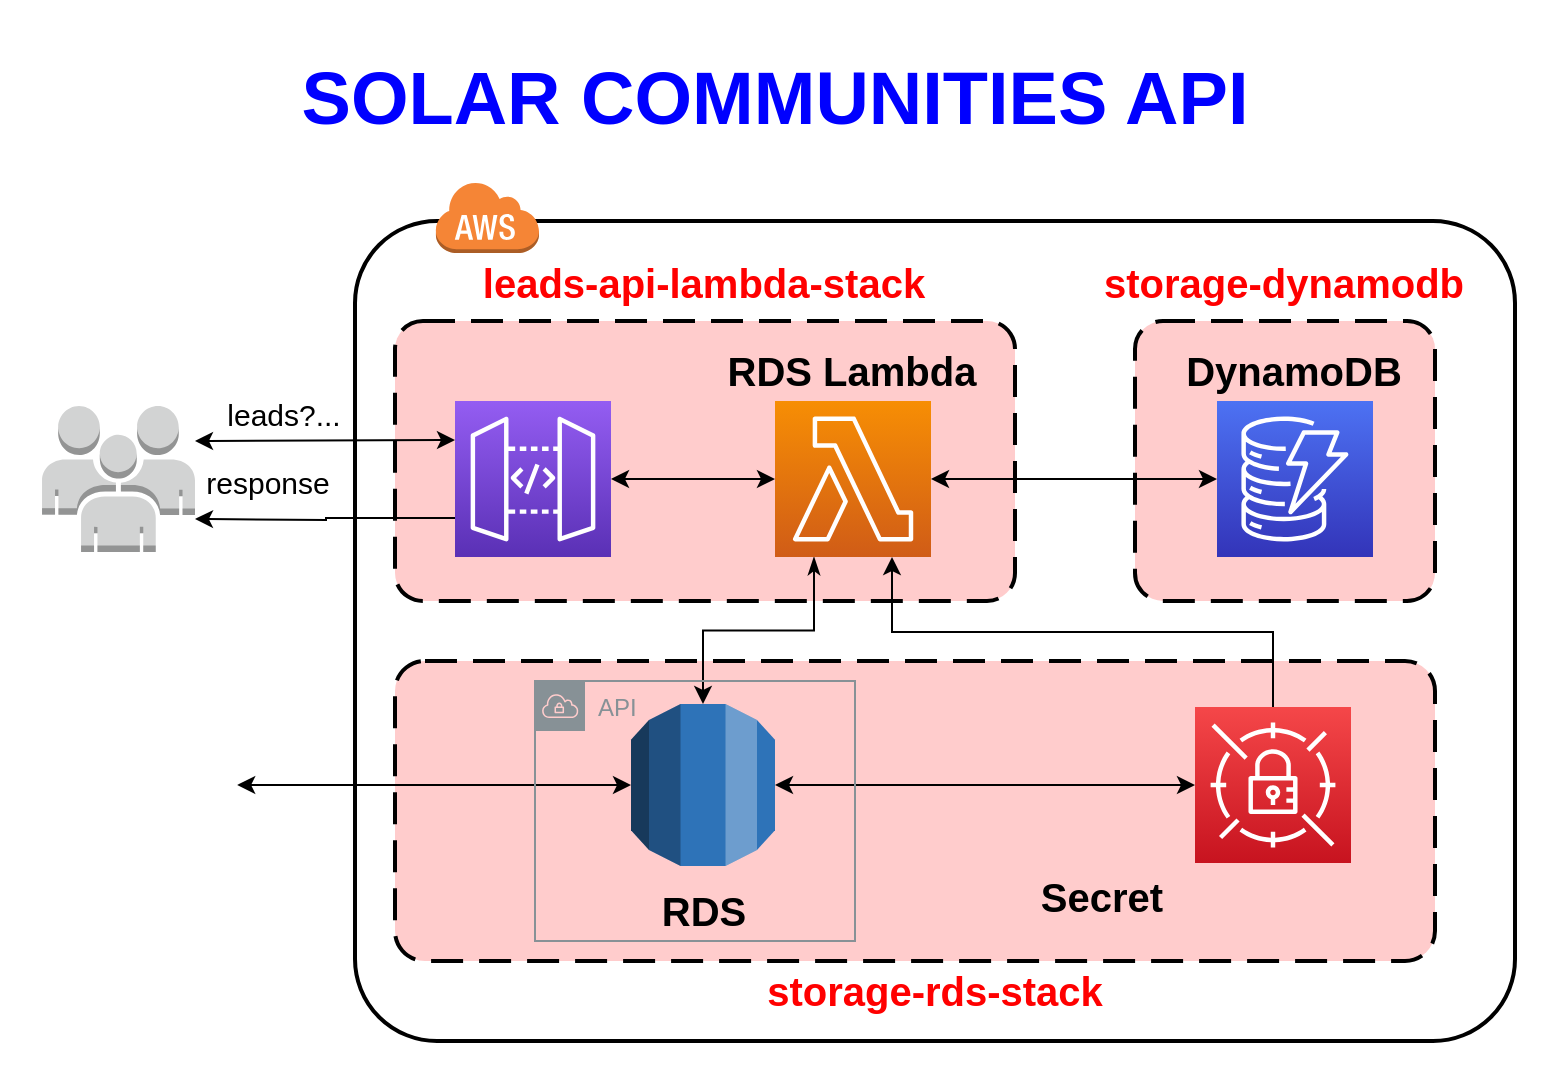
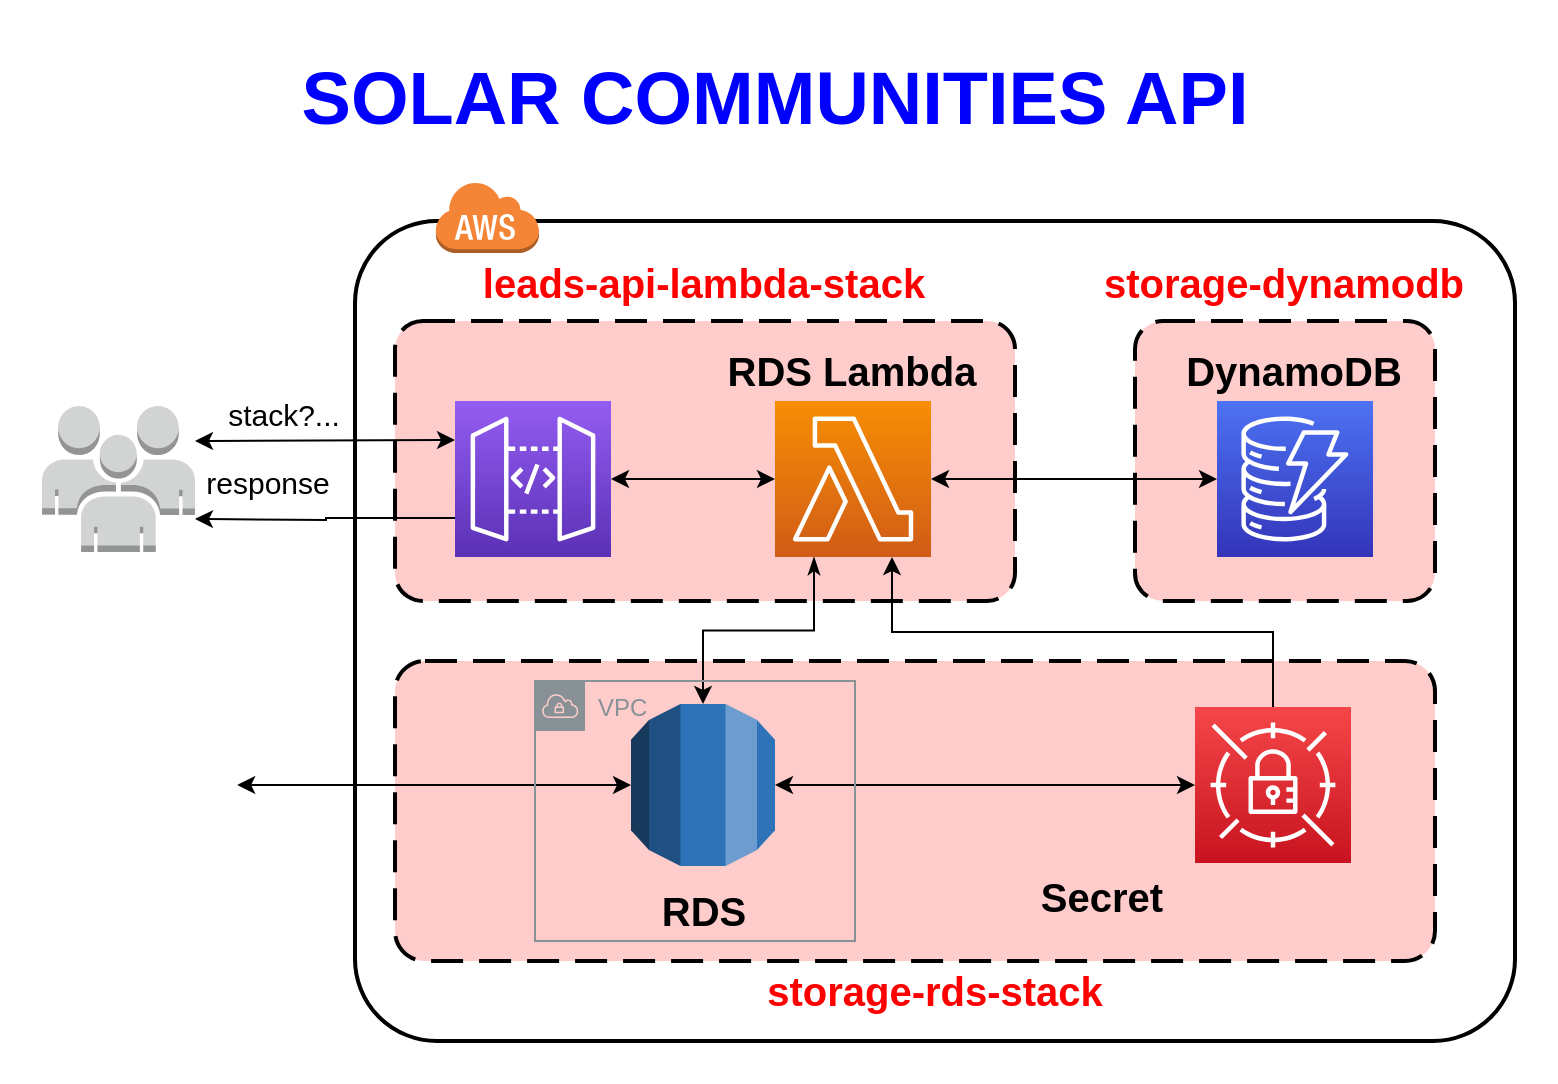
(285, 411) -> (285, 411)
(619, 709) -> (619, 709)
